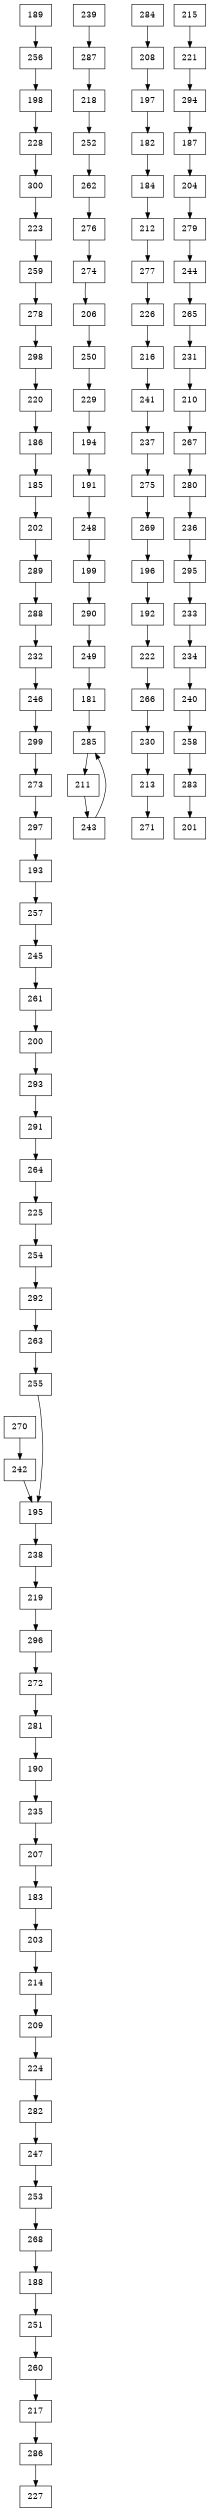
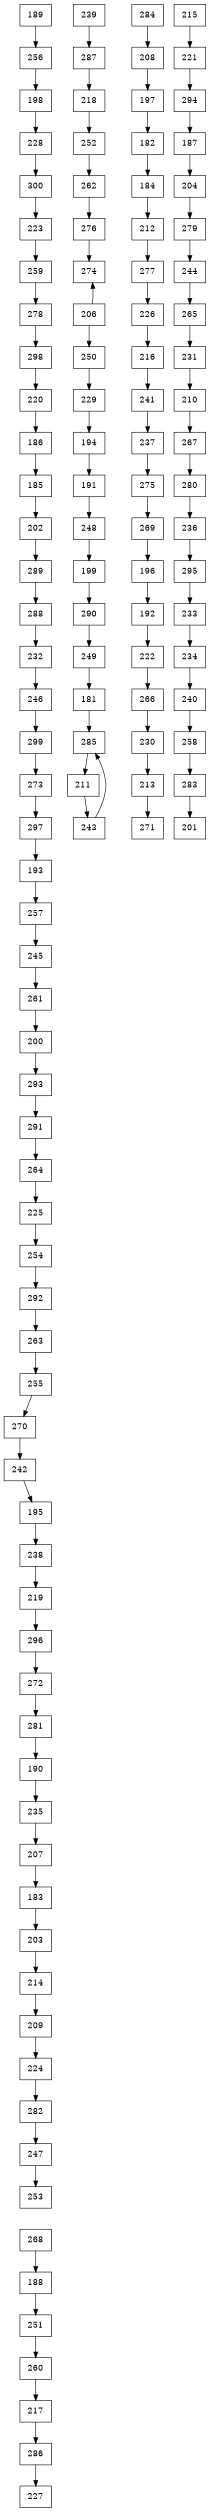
(85, 290) -> (93, 296)
(43, 1446) -> (29, 1403)
(36, 2216) -> none
